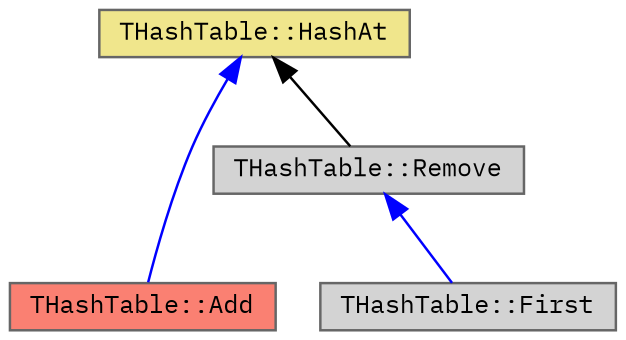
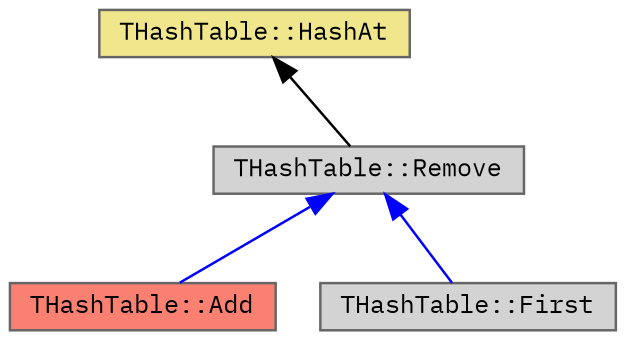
(180, 178) -> (245, 245)
